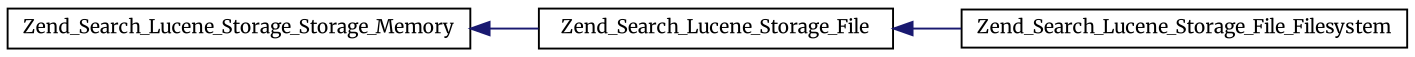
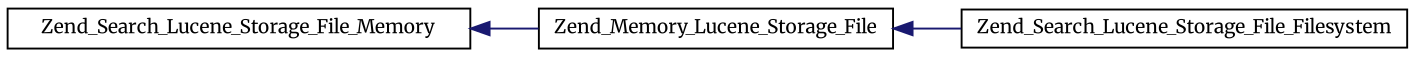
(239, 29) -> (239, 29)
(716, 29) -> (716, 29)
